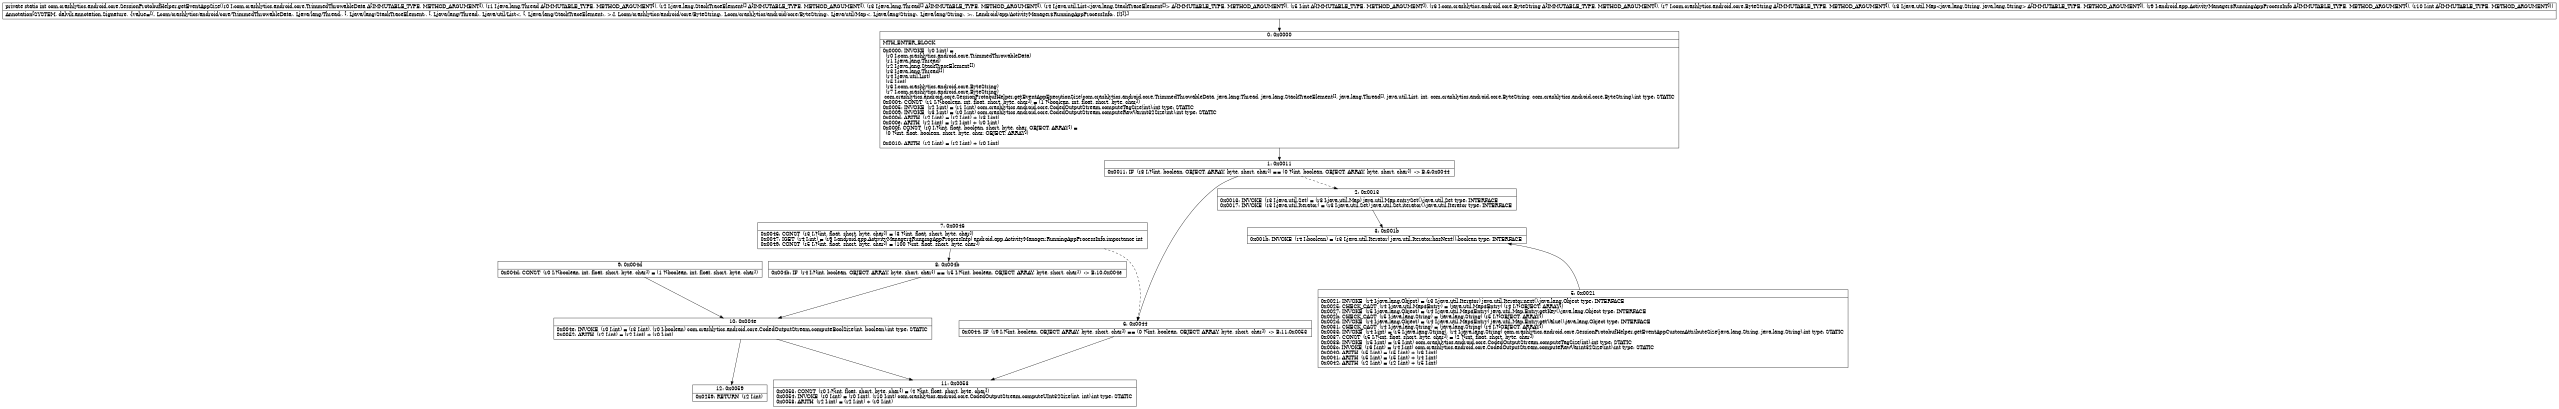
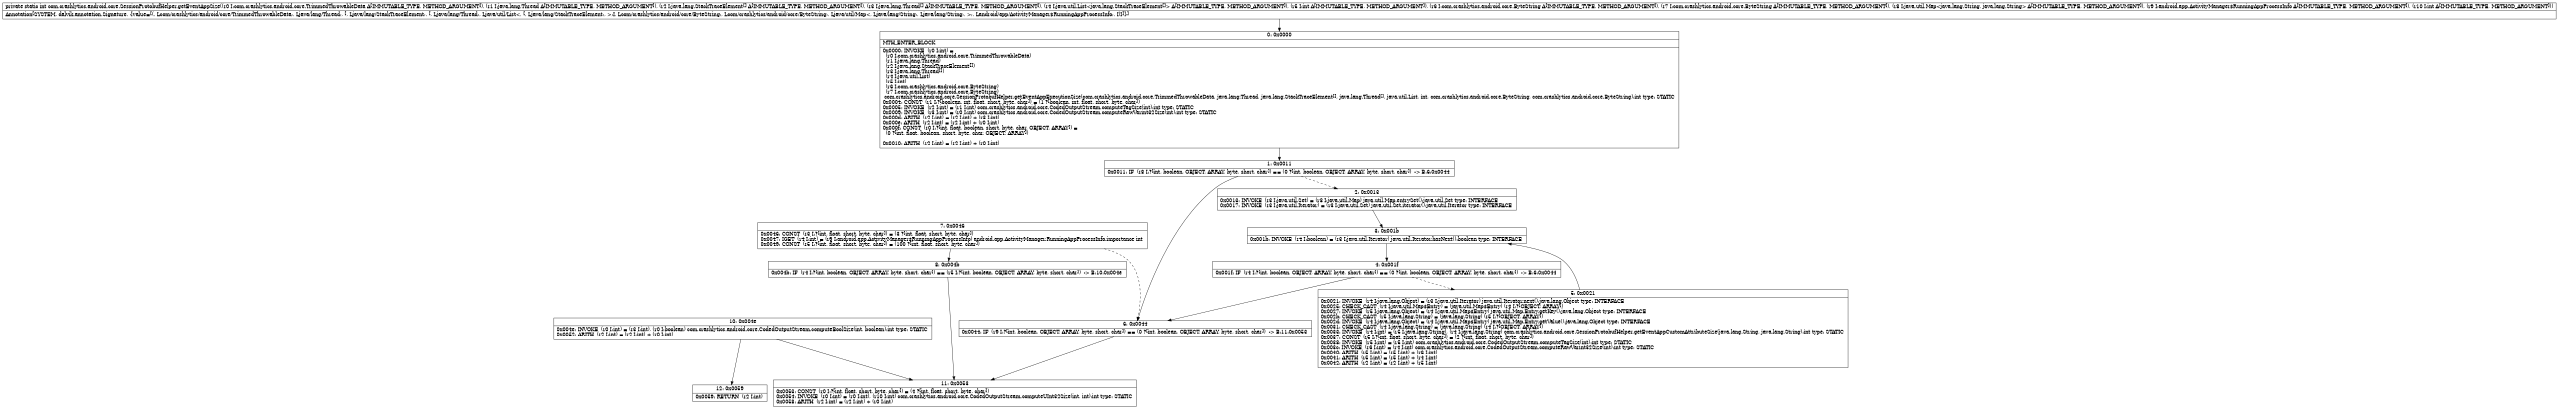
(630, 269) -> none
none -> (1387, 269)
(851, 297) -> (951, 327)
(730, 397) -> (730, 397)
